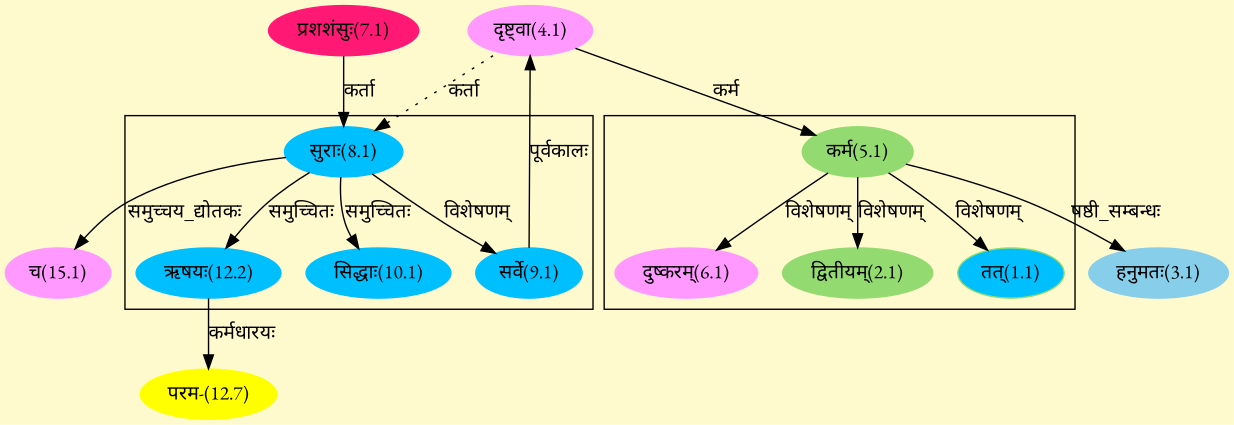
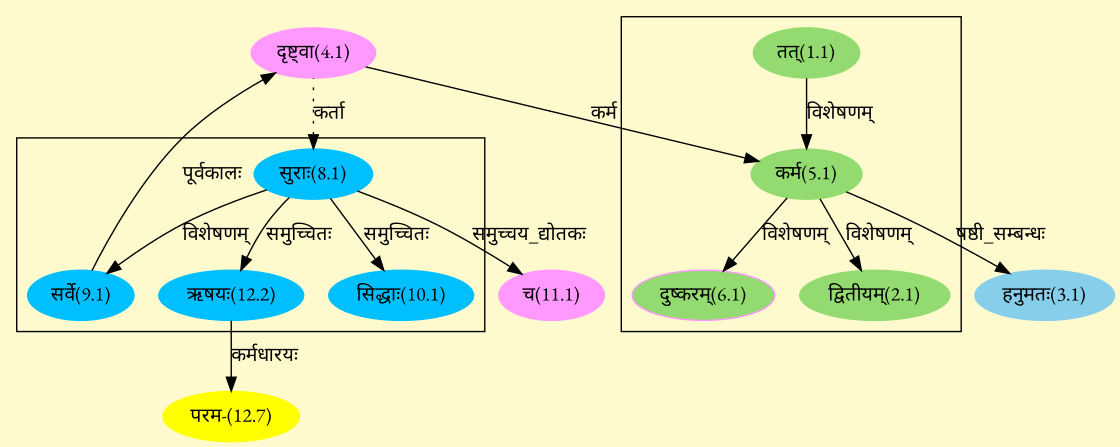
(344, 31) -> none
(934, 205) -> (807, 107)
(58, 273) -> (552, 295)
(686, 273) -> (703, 295)
(1011, 273) -> (807, 53)
